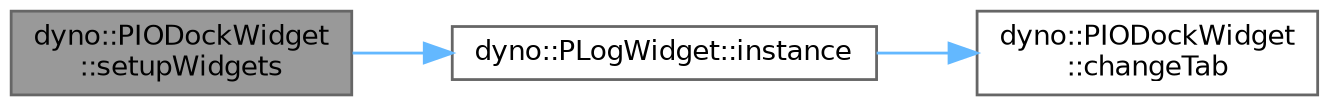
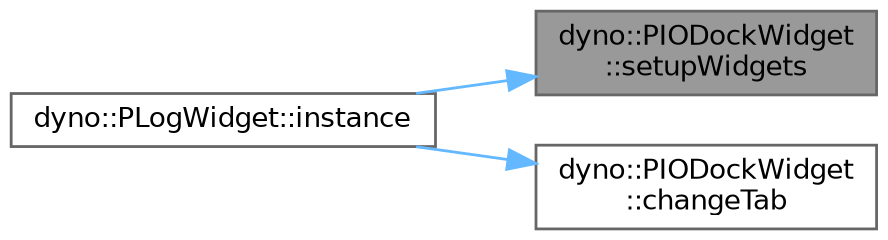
(388, 53) -> (462, 87)
